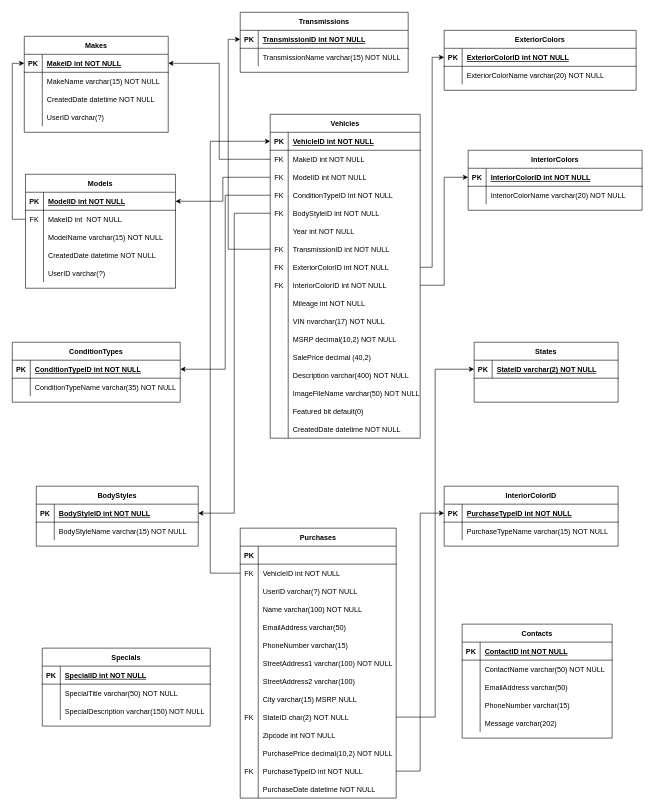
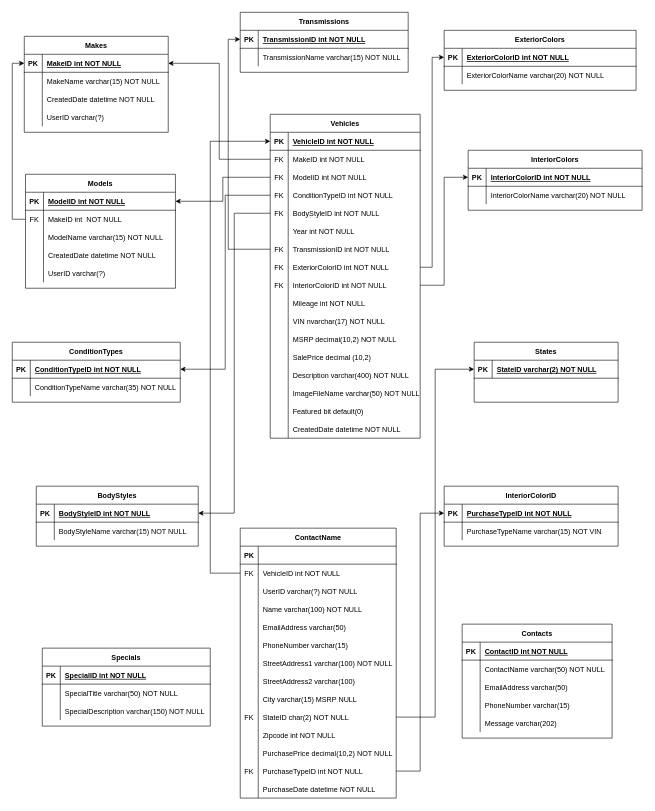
(335, 358) -> (335, 358)
(539, 532) -> (537, 532)
(318, 538) -> (318, 538)
